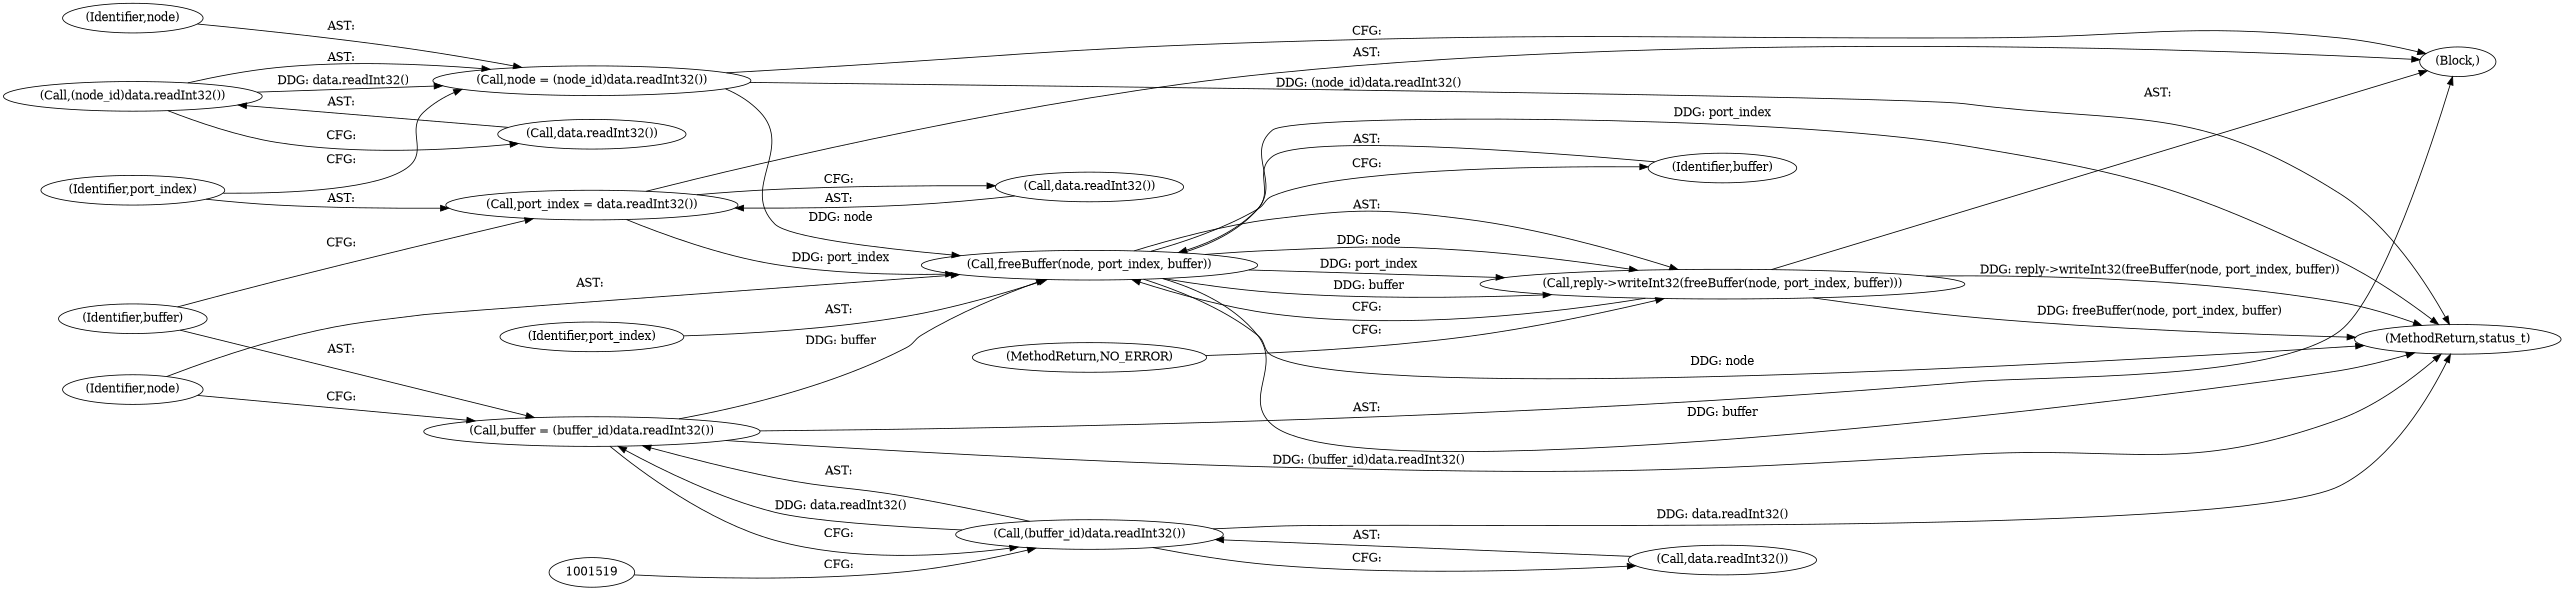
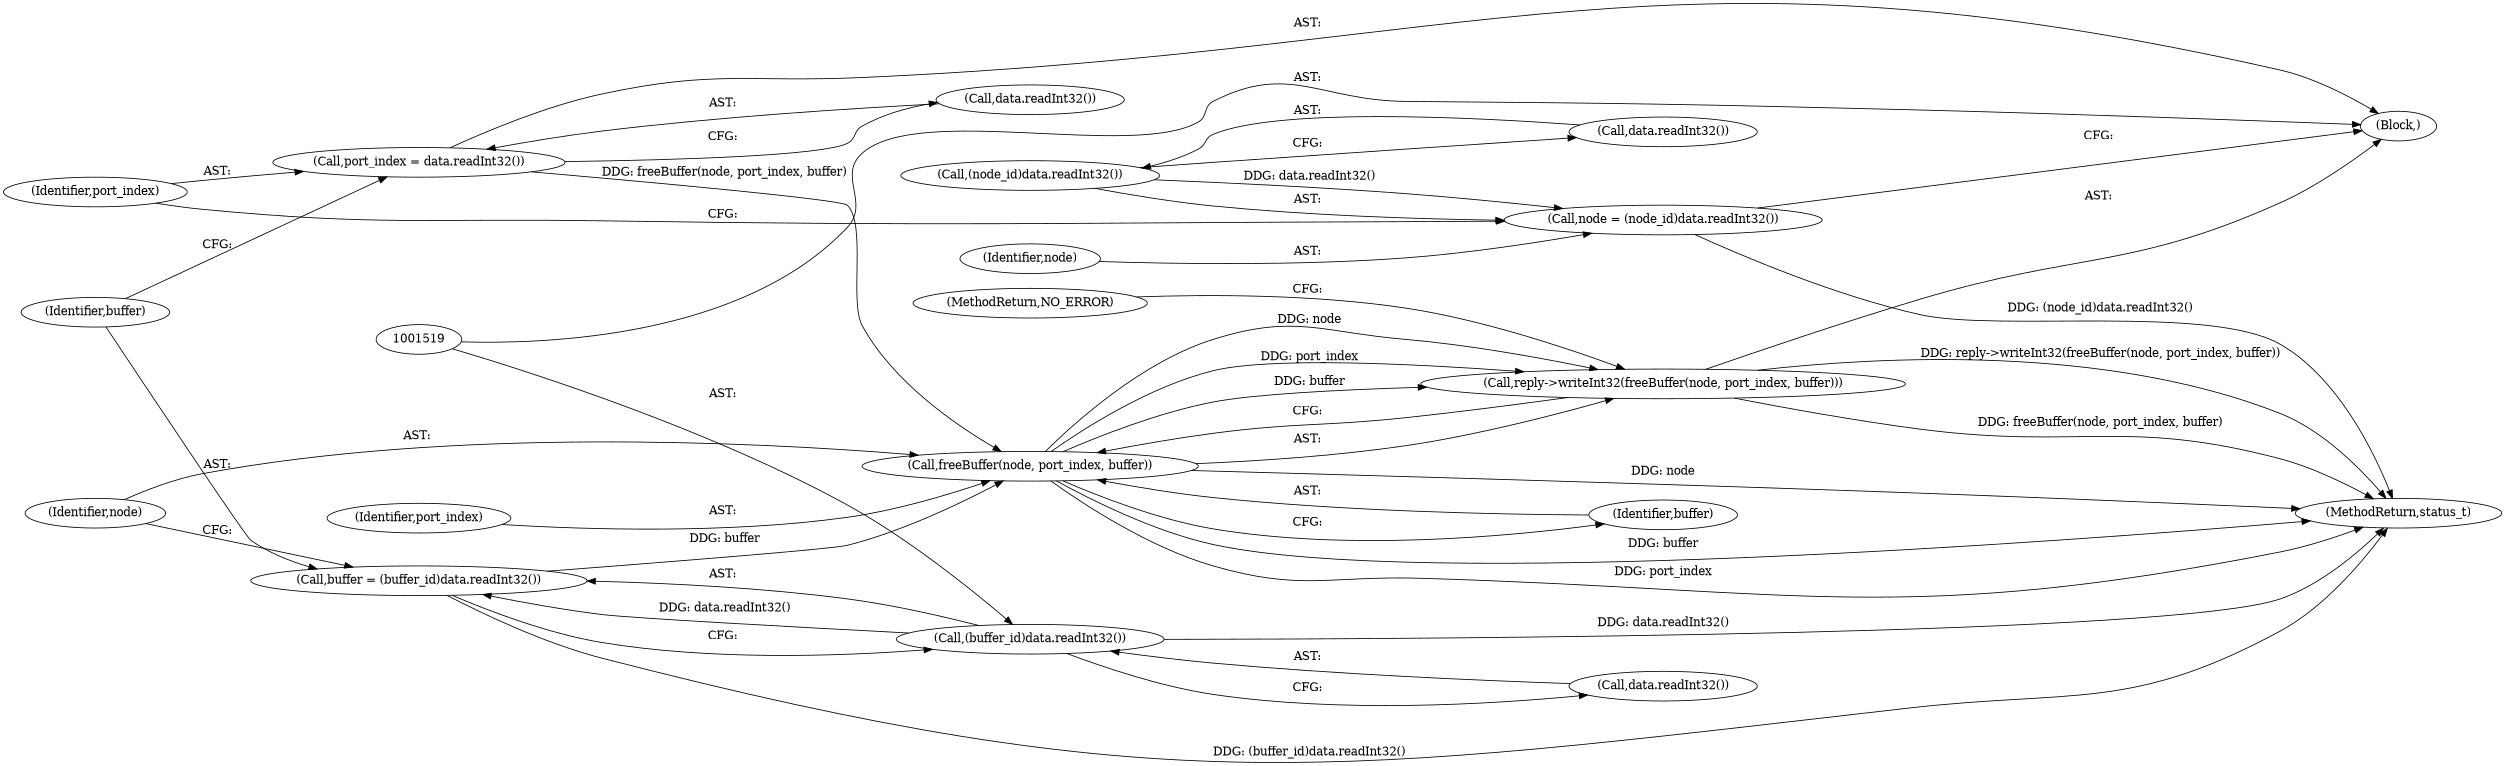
(783, 229) -> none
(841, 258) -> (725, 173)
(1689, 402) -> (1351, 96)
(841, 565) -> (725, 394)
